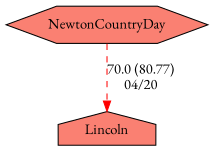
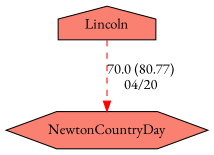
(107, 72) -> (107, 71)
